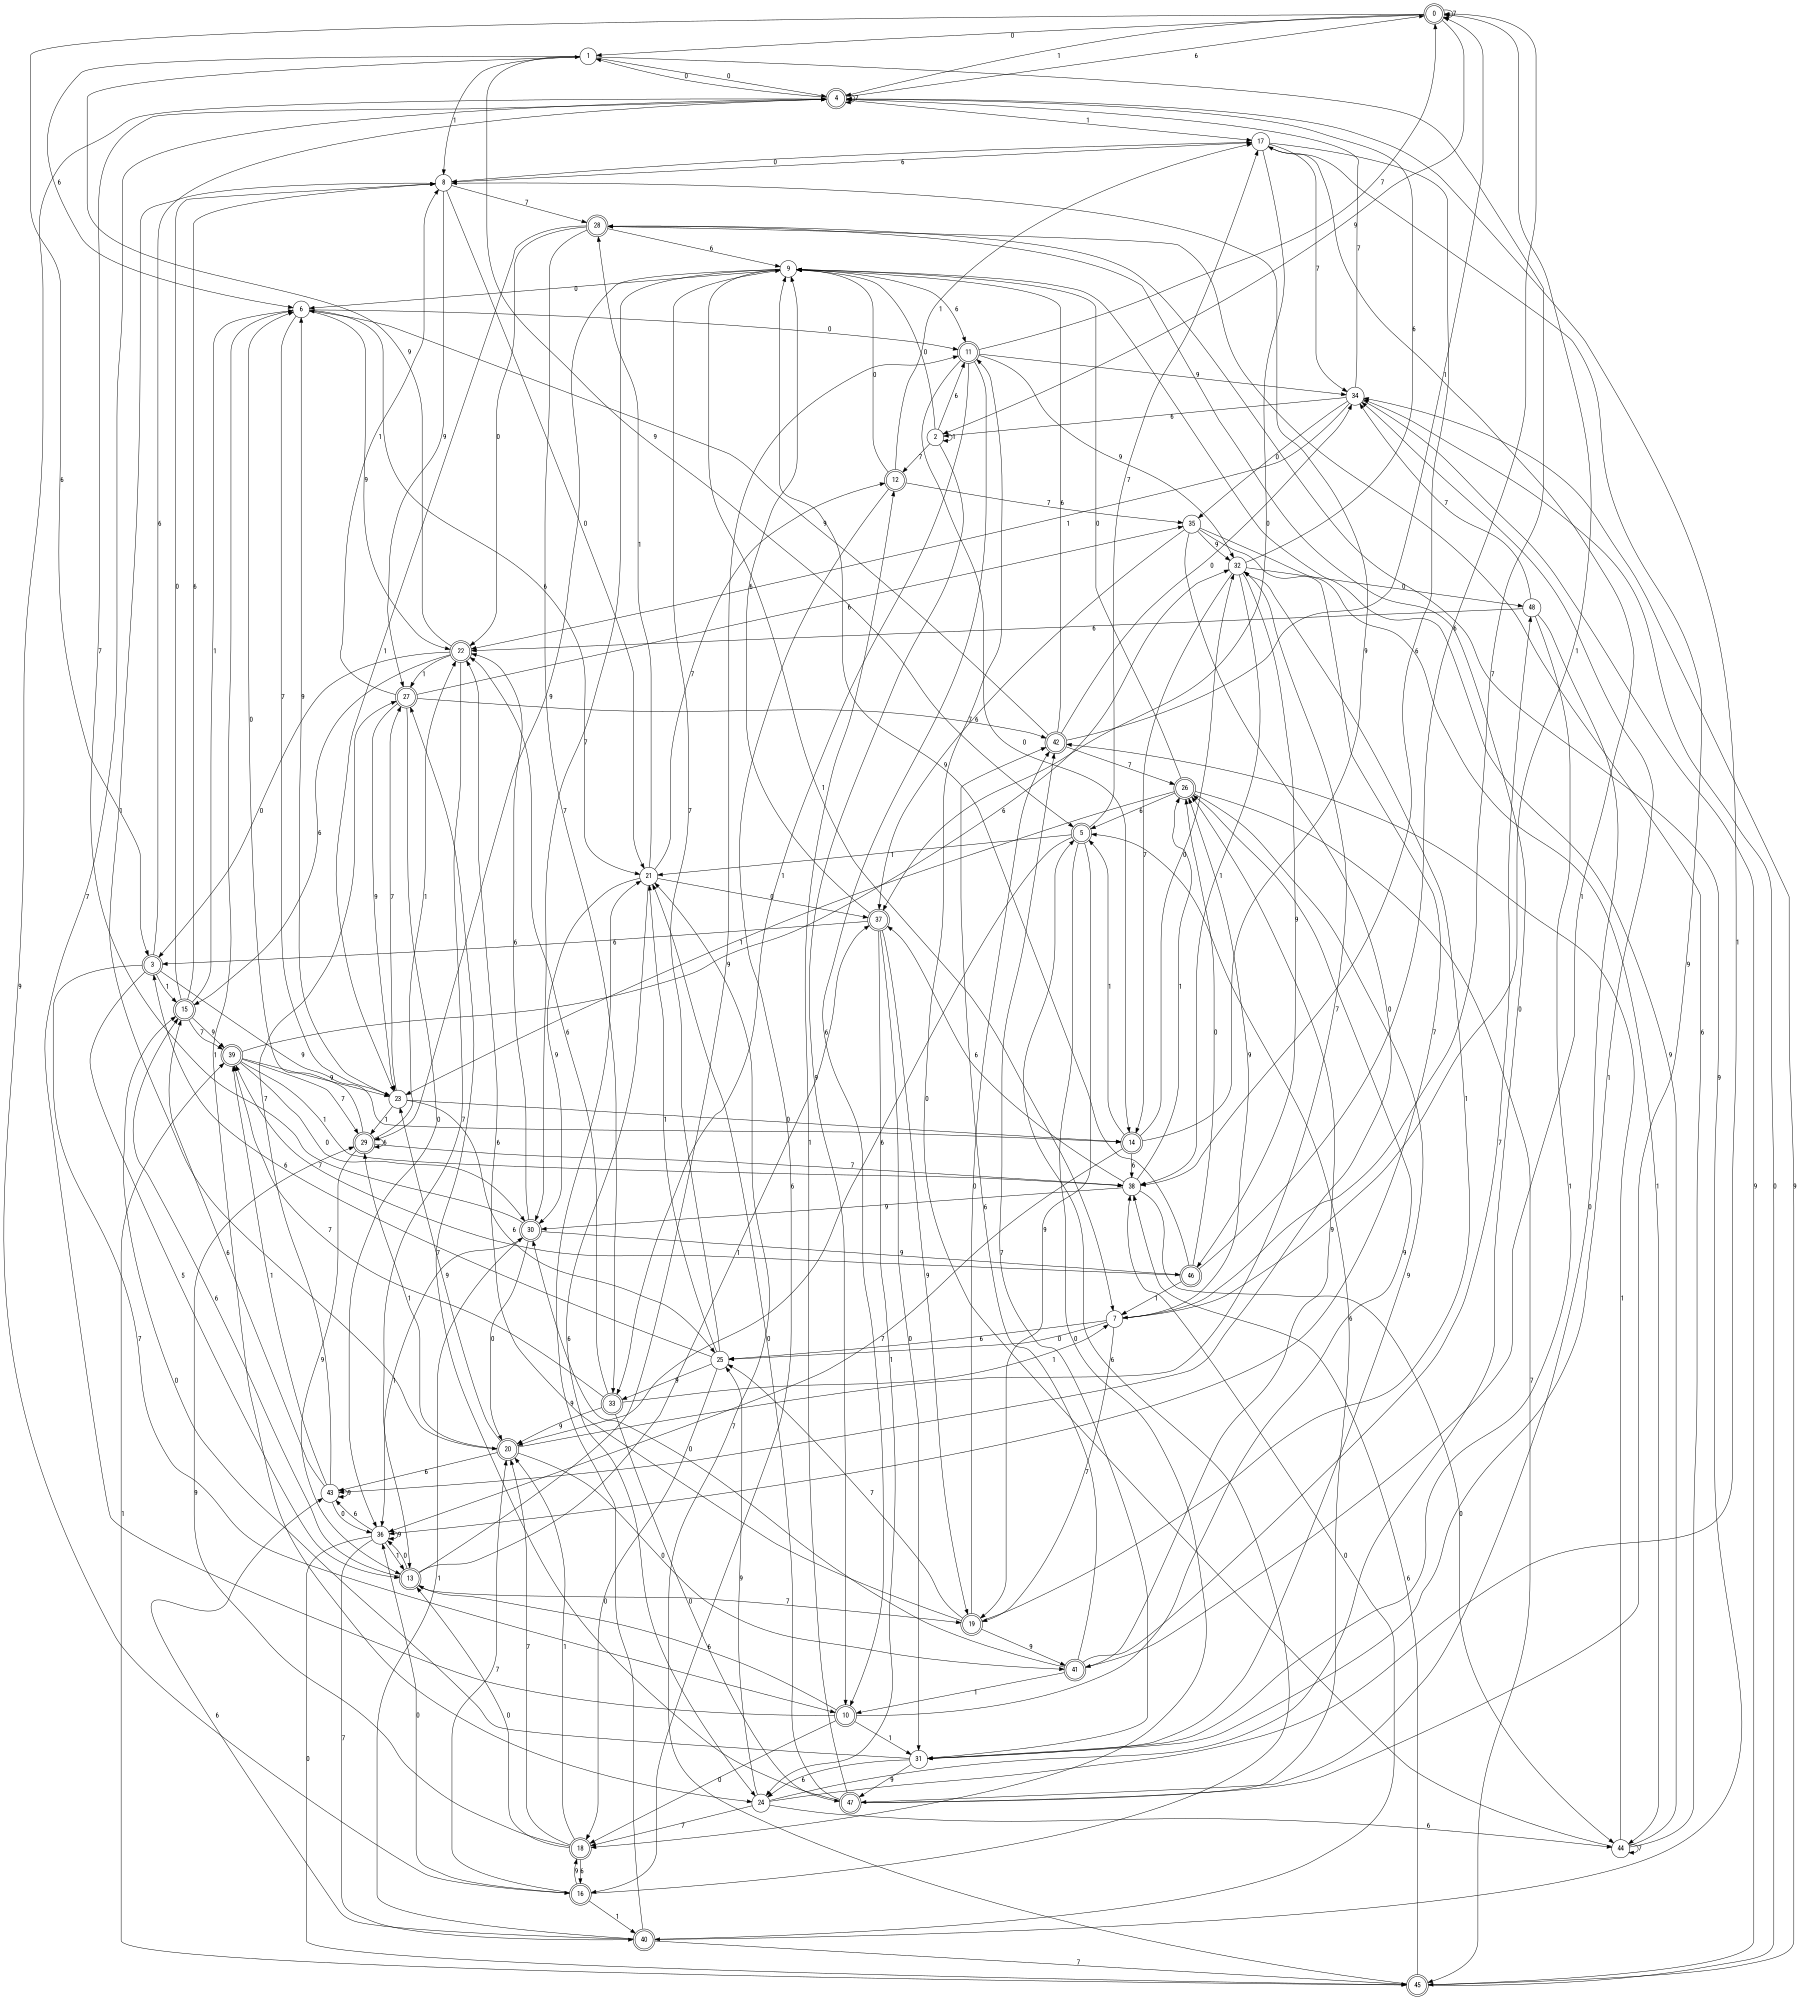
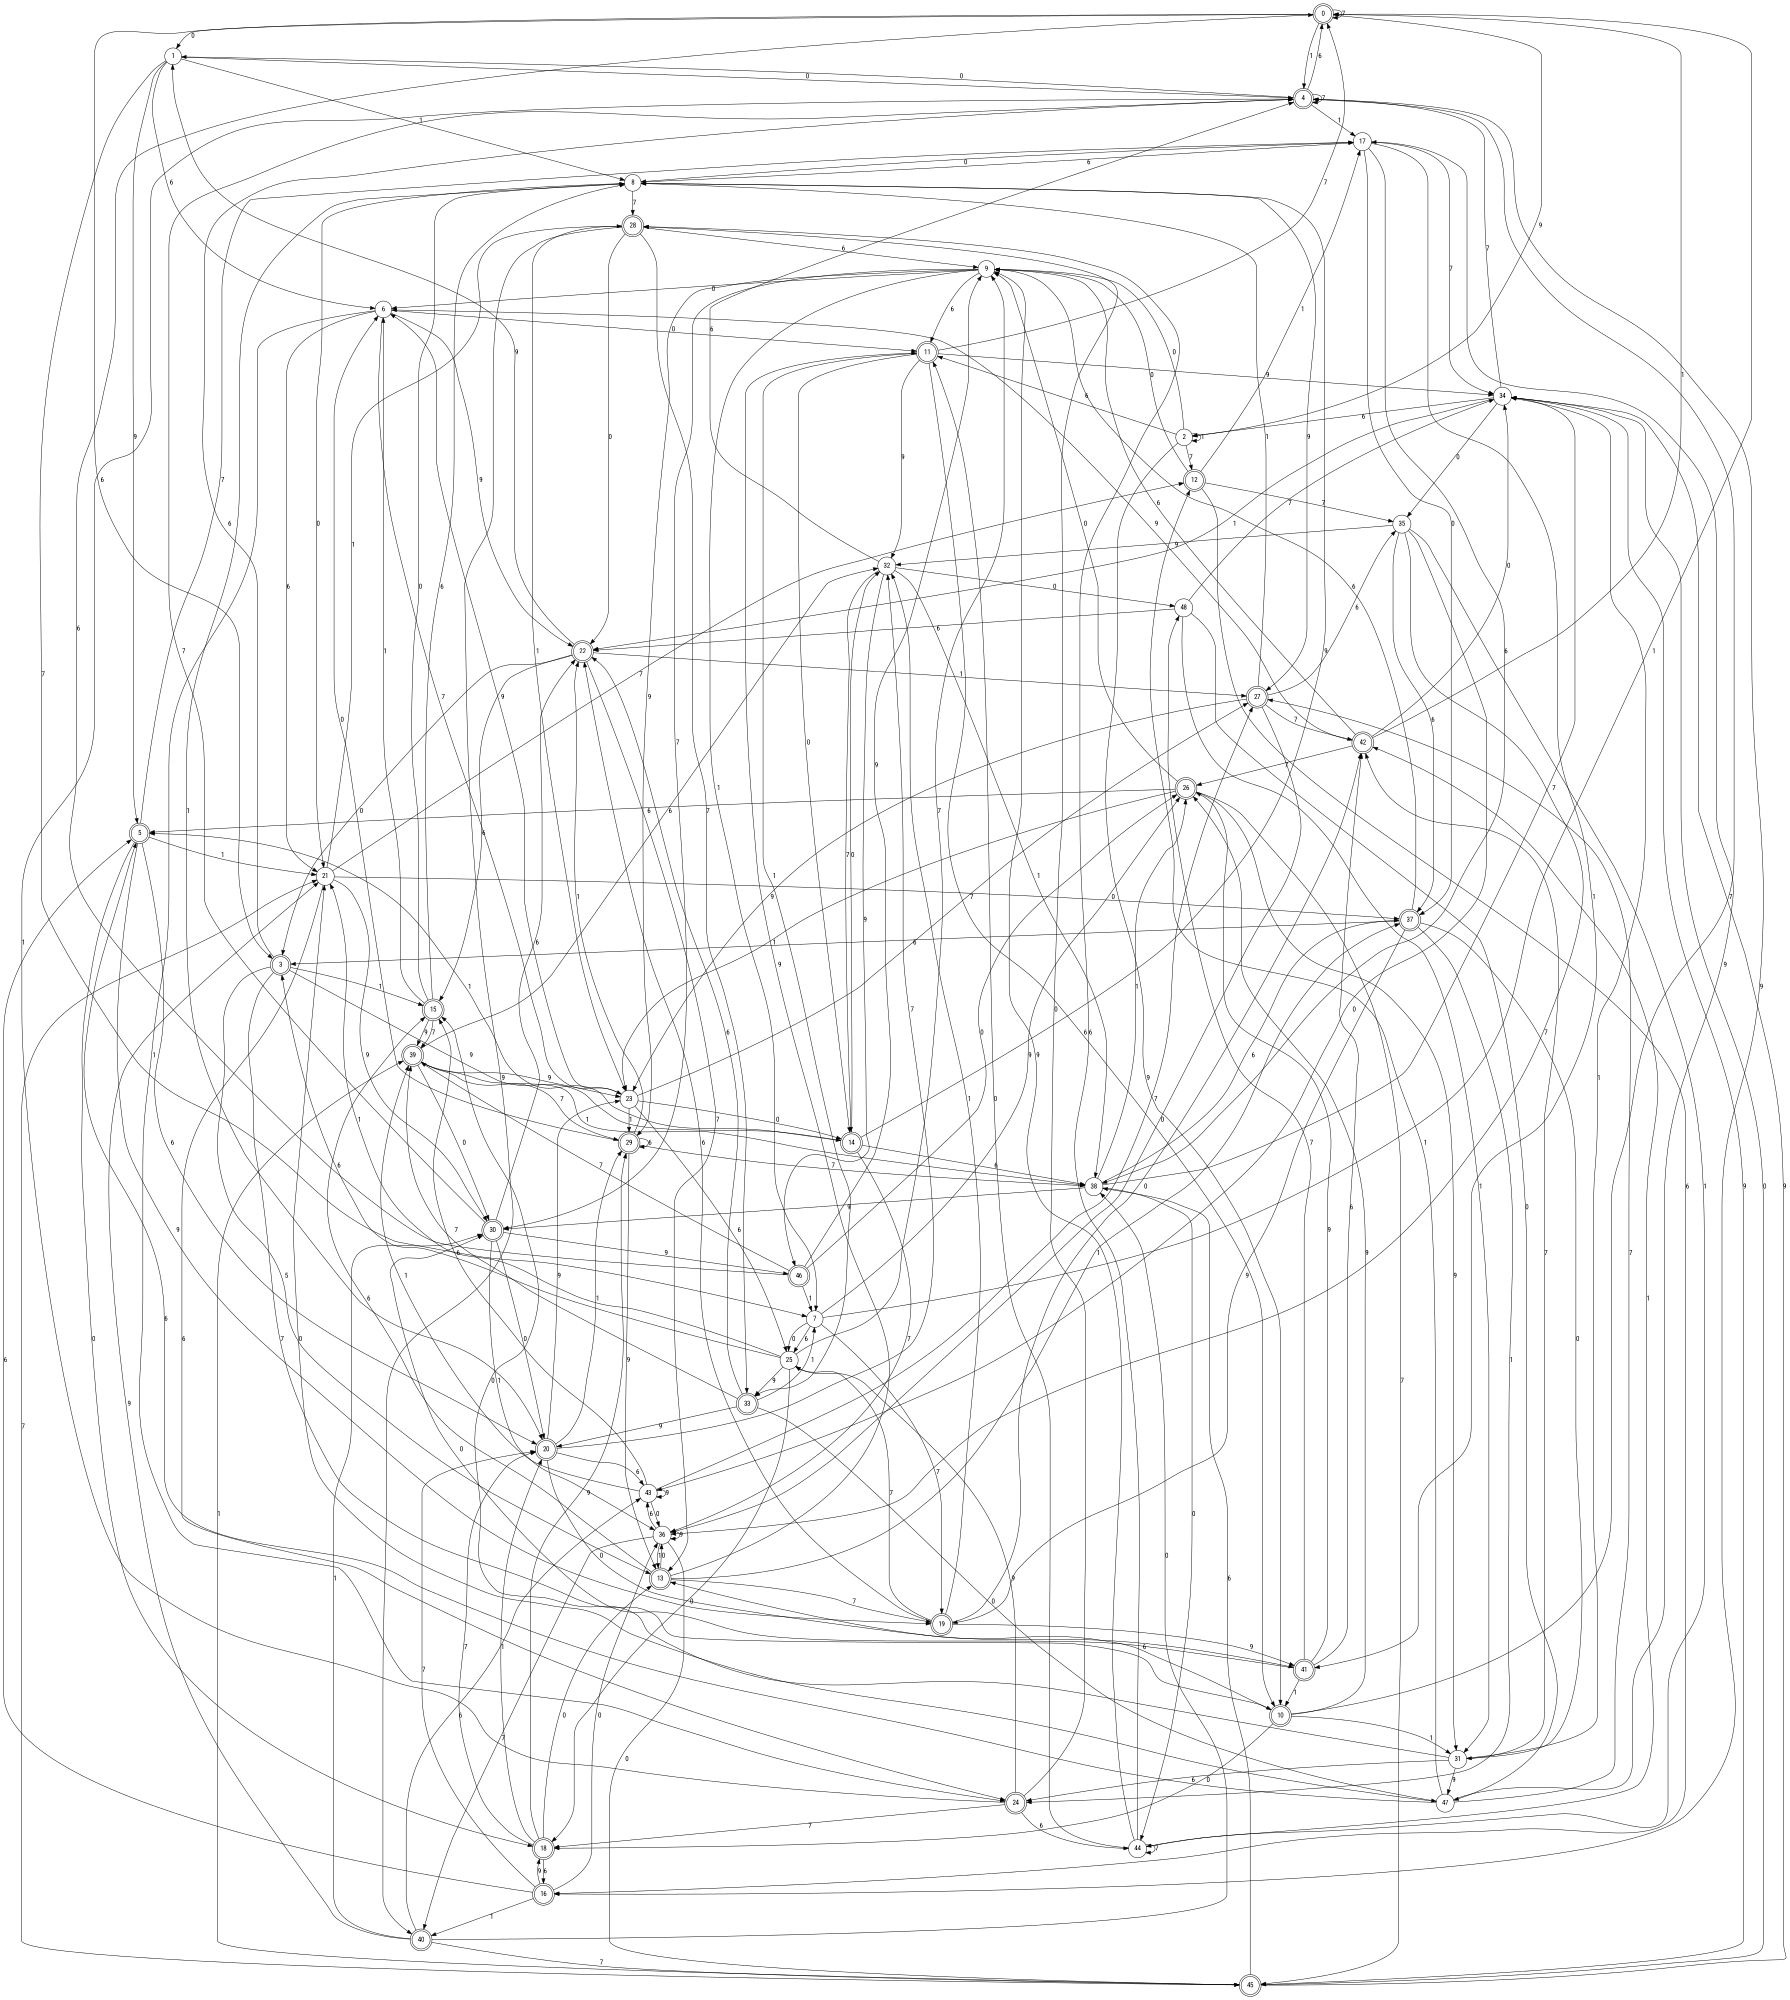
none -> (1503, 884)
(761, 1803) -> (1016, 1803)
(850, 1803) -> (1445, 1803)
